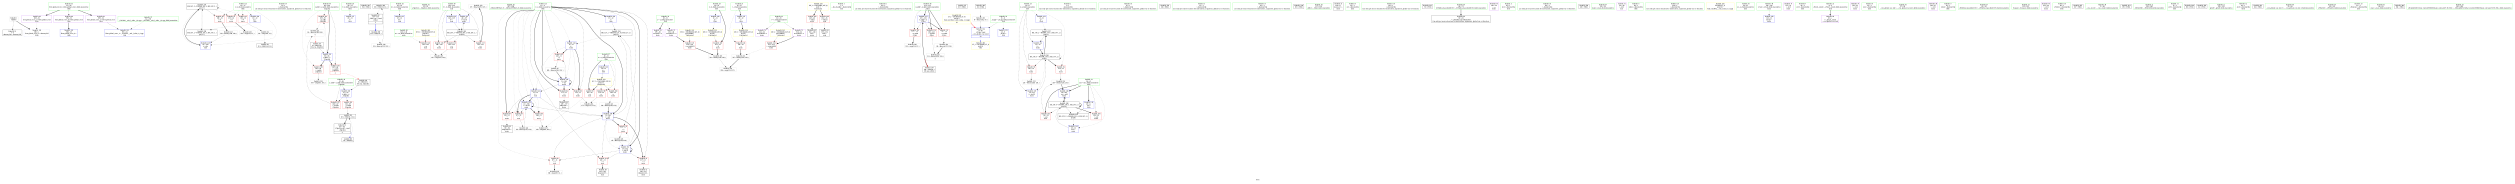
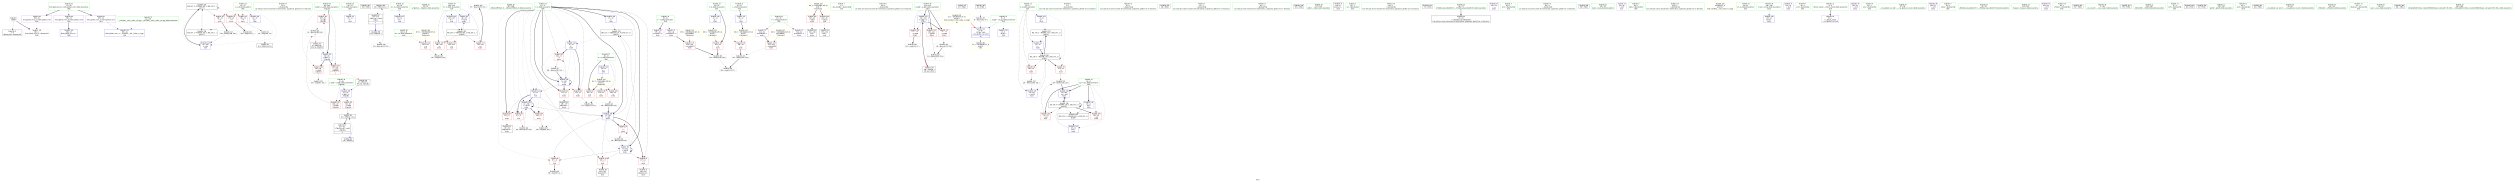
(786, 40) -> (766, 39)
